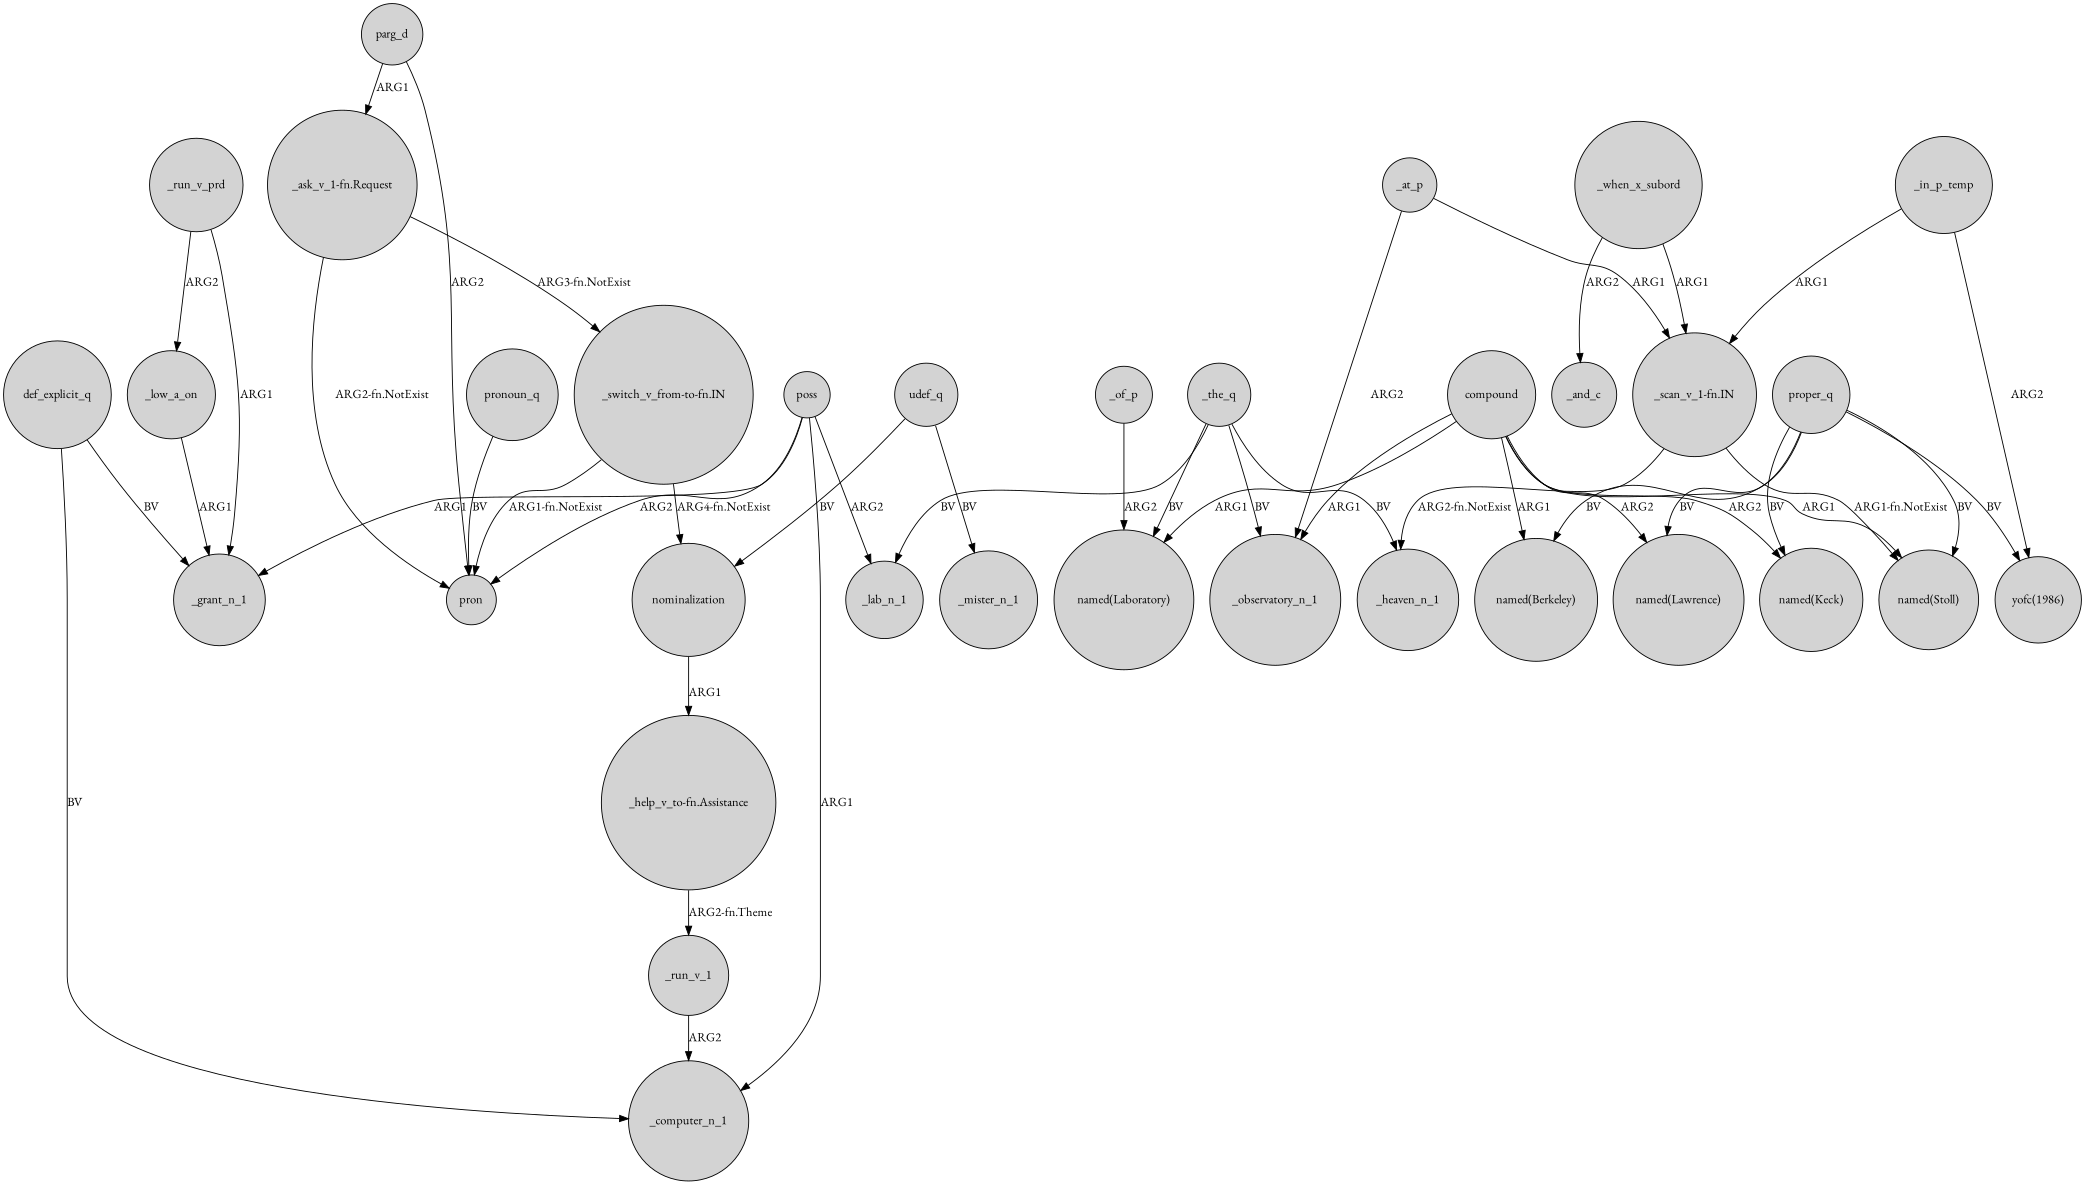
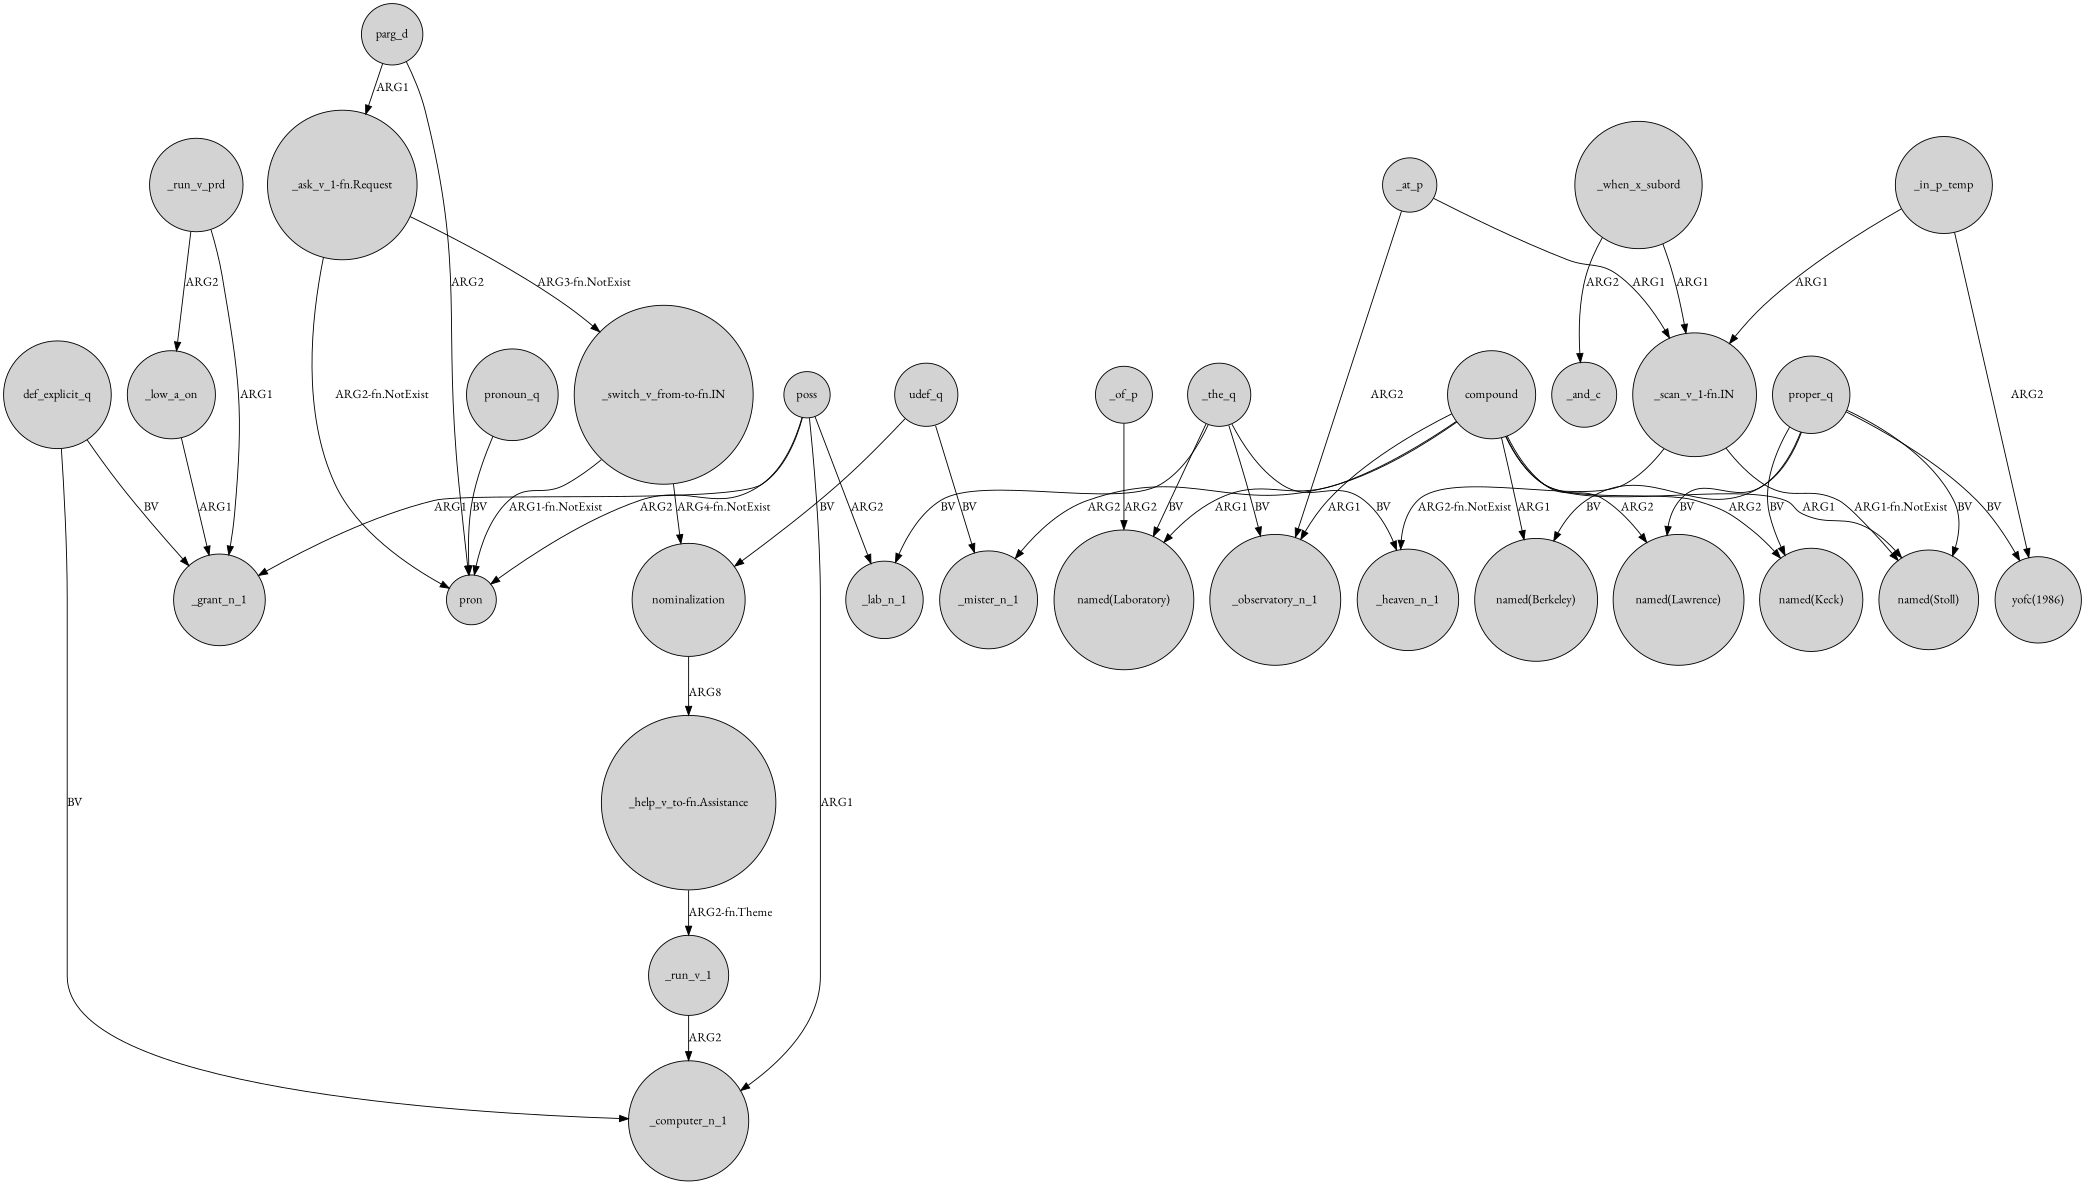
none -> (1261, 495)
(705, 693) -> (705, 693)
